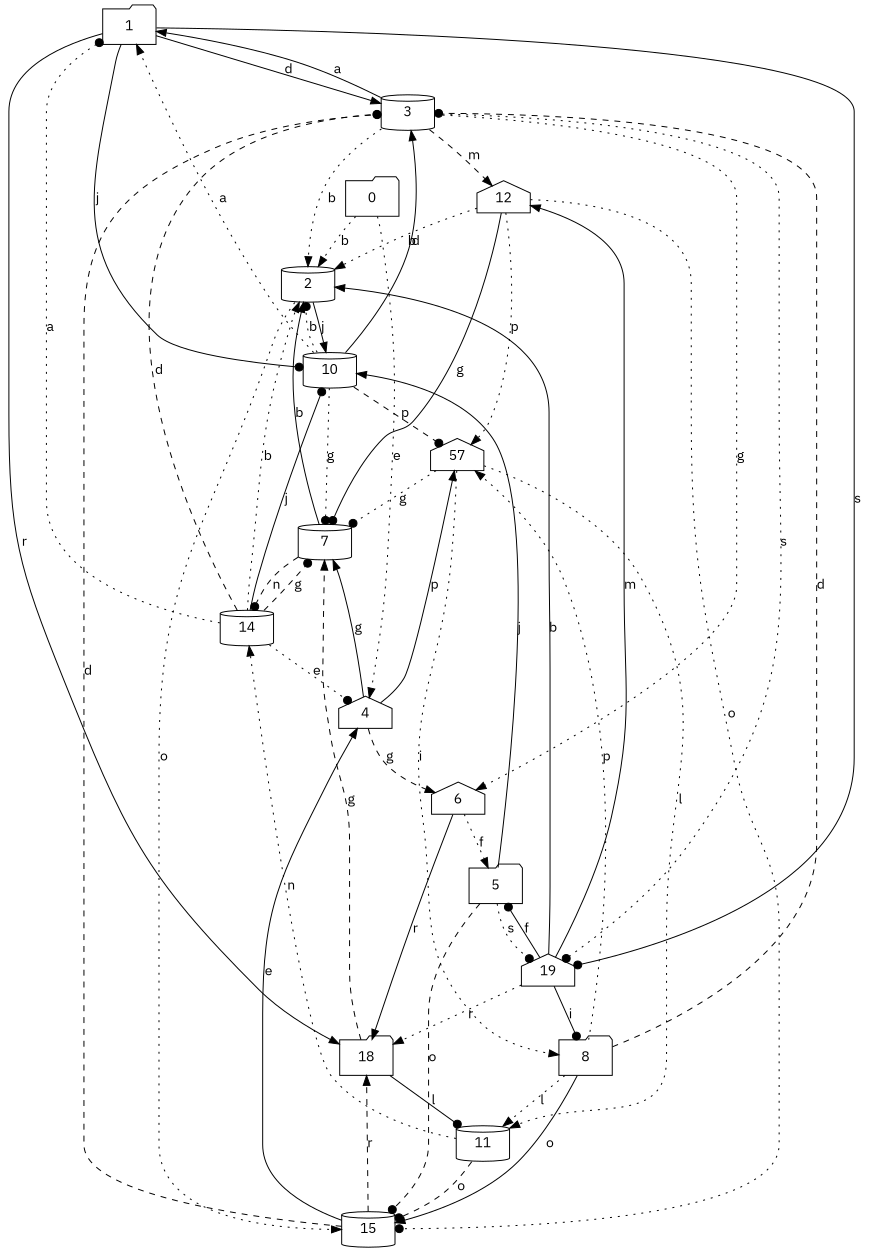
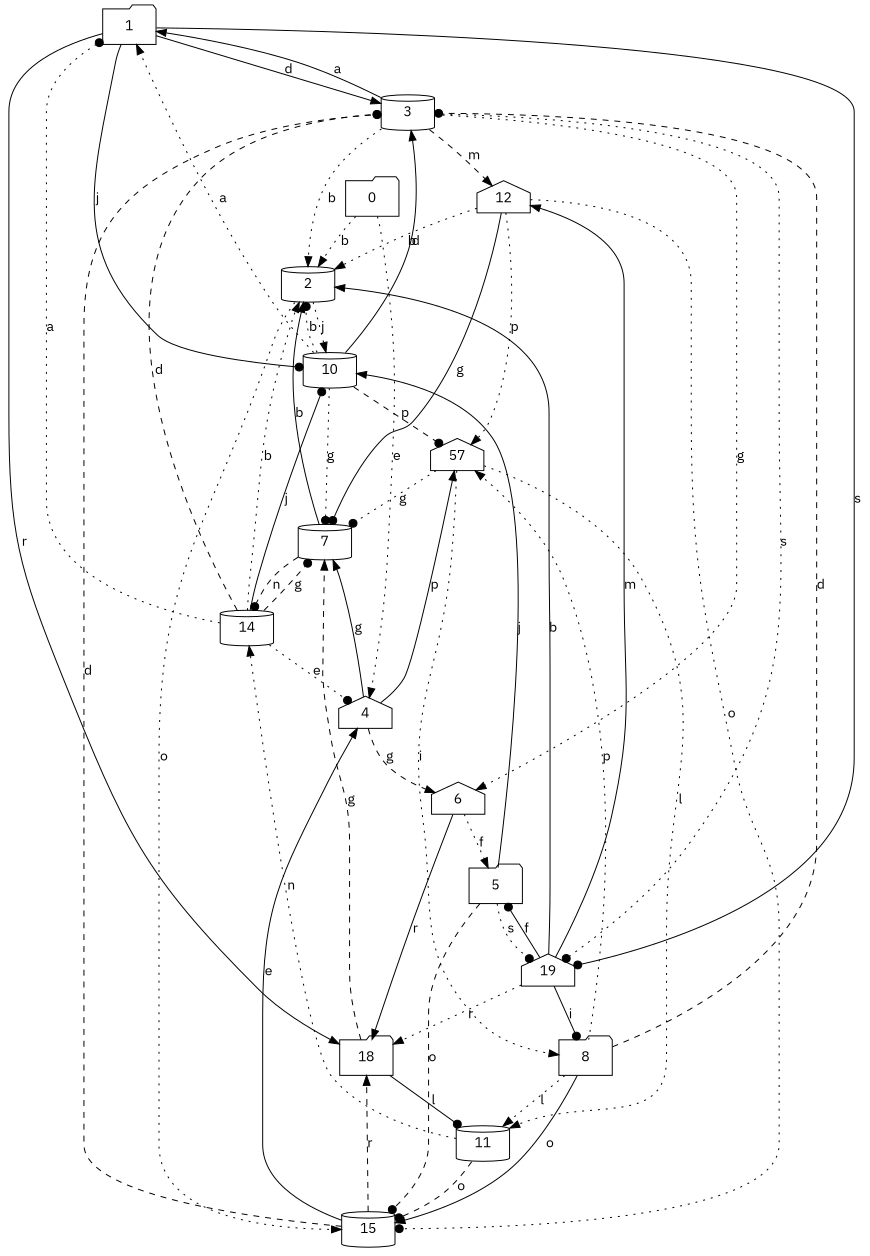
(319, 322) -> (319, 322)
